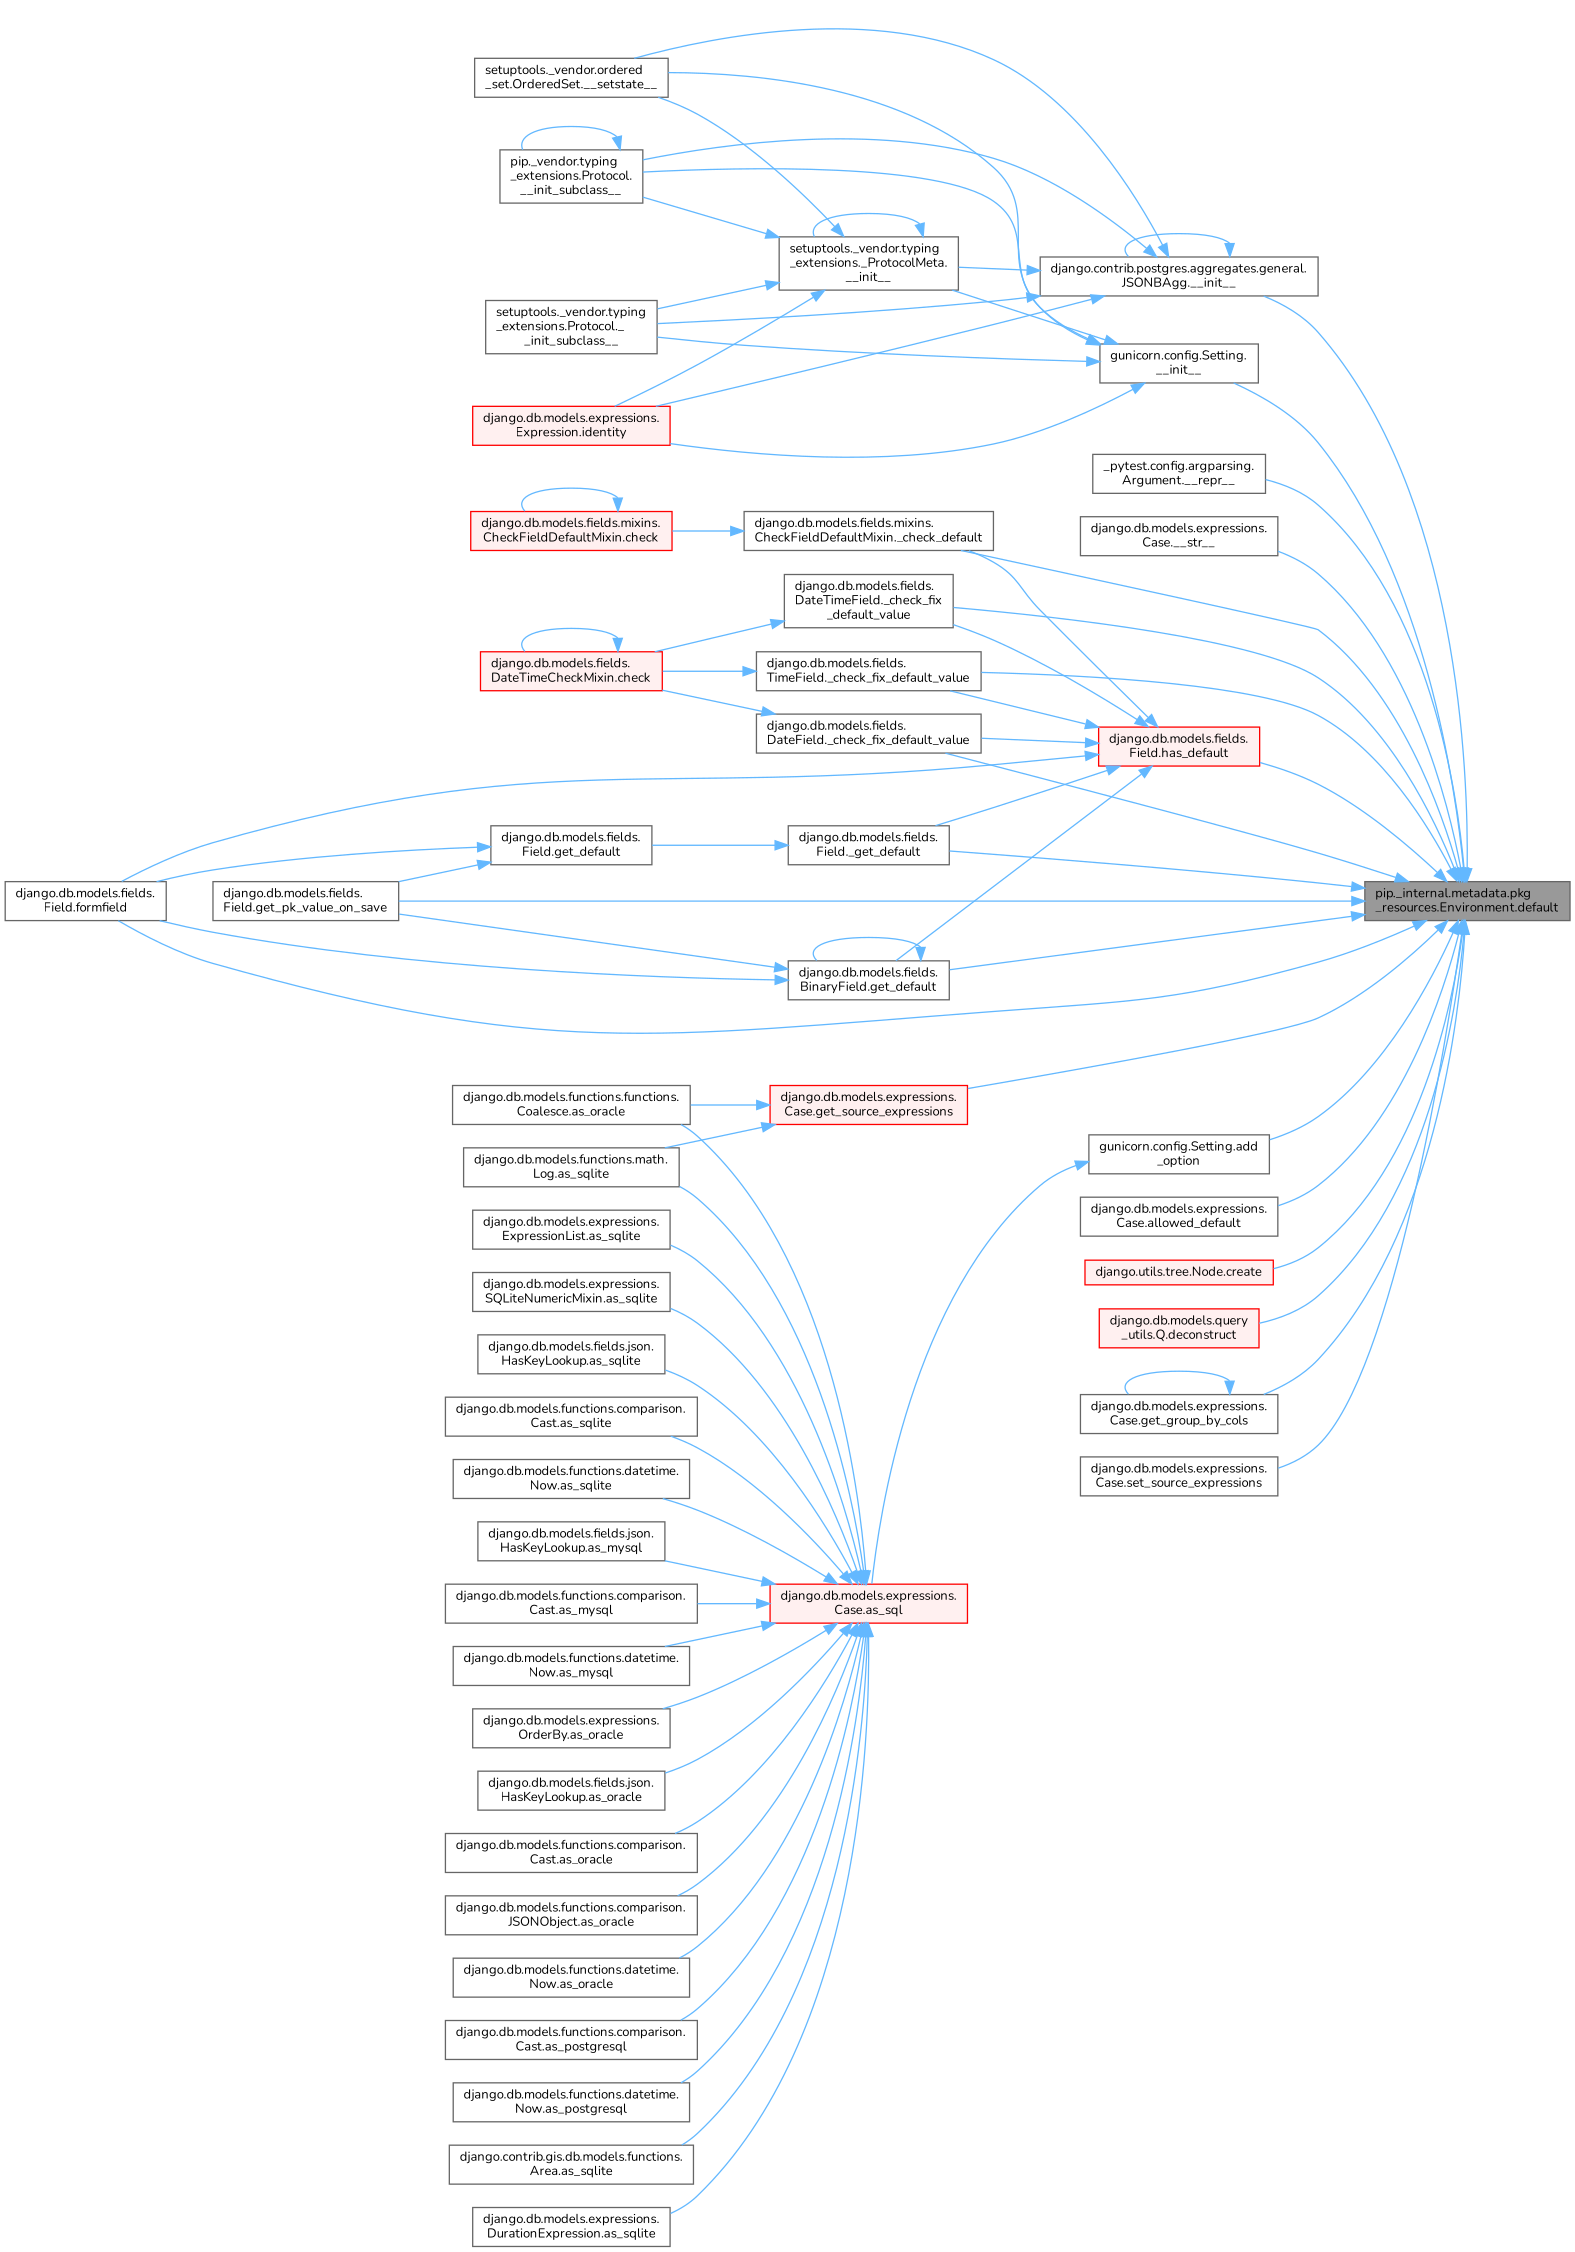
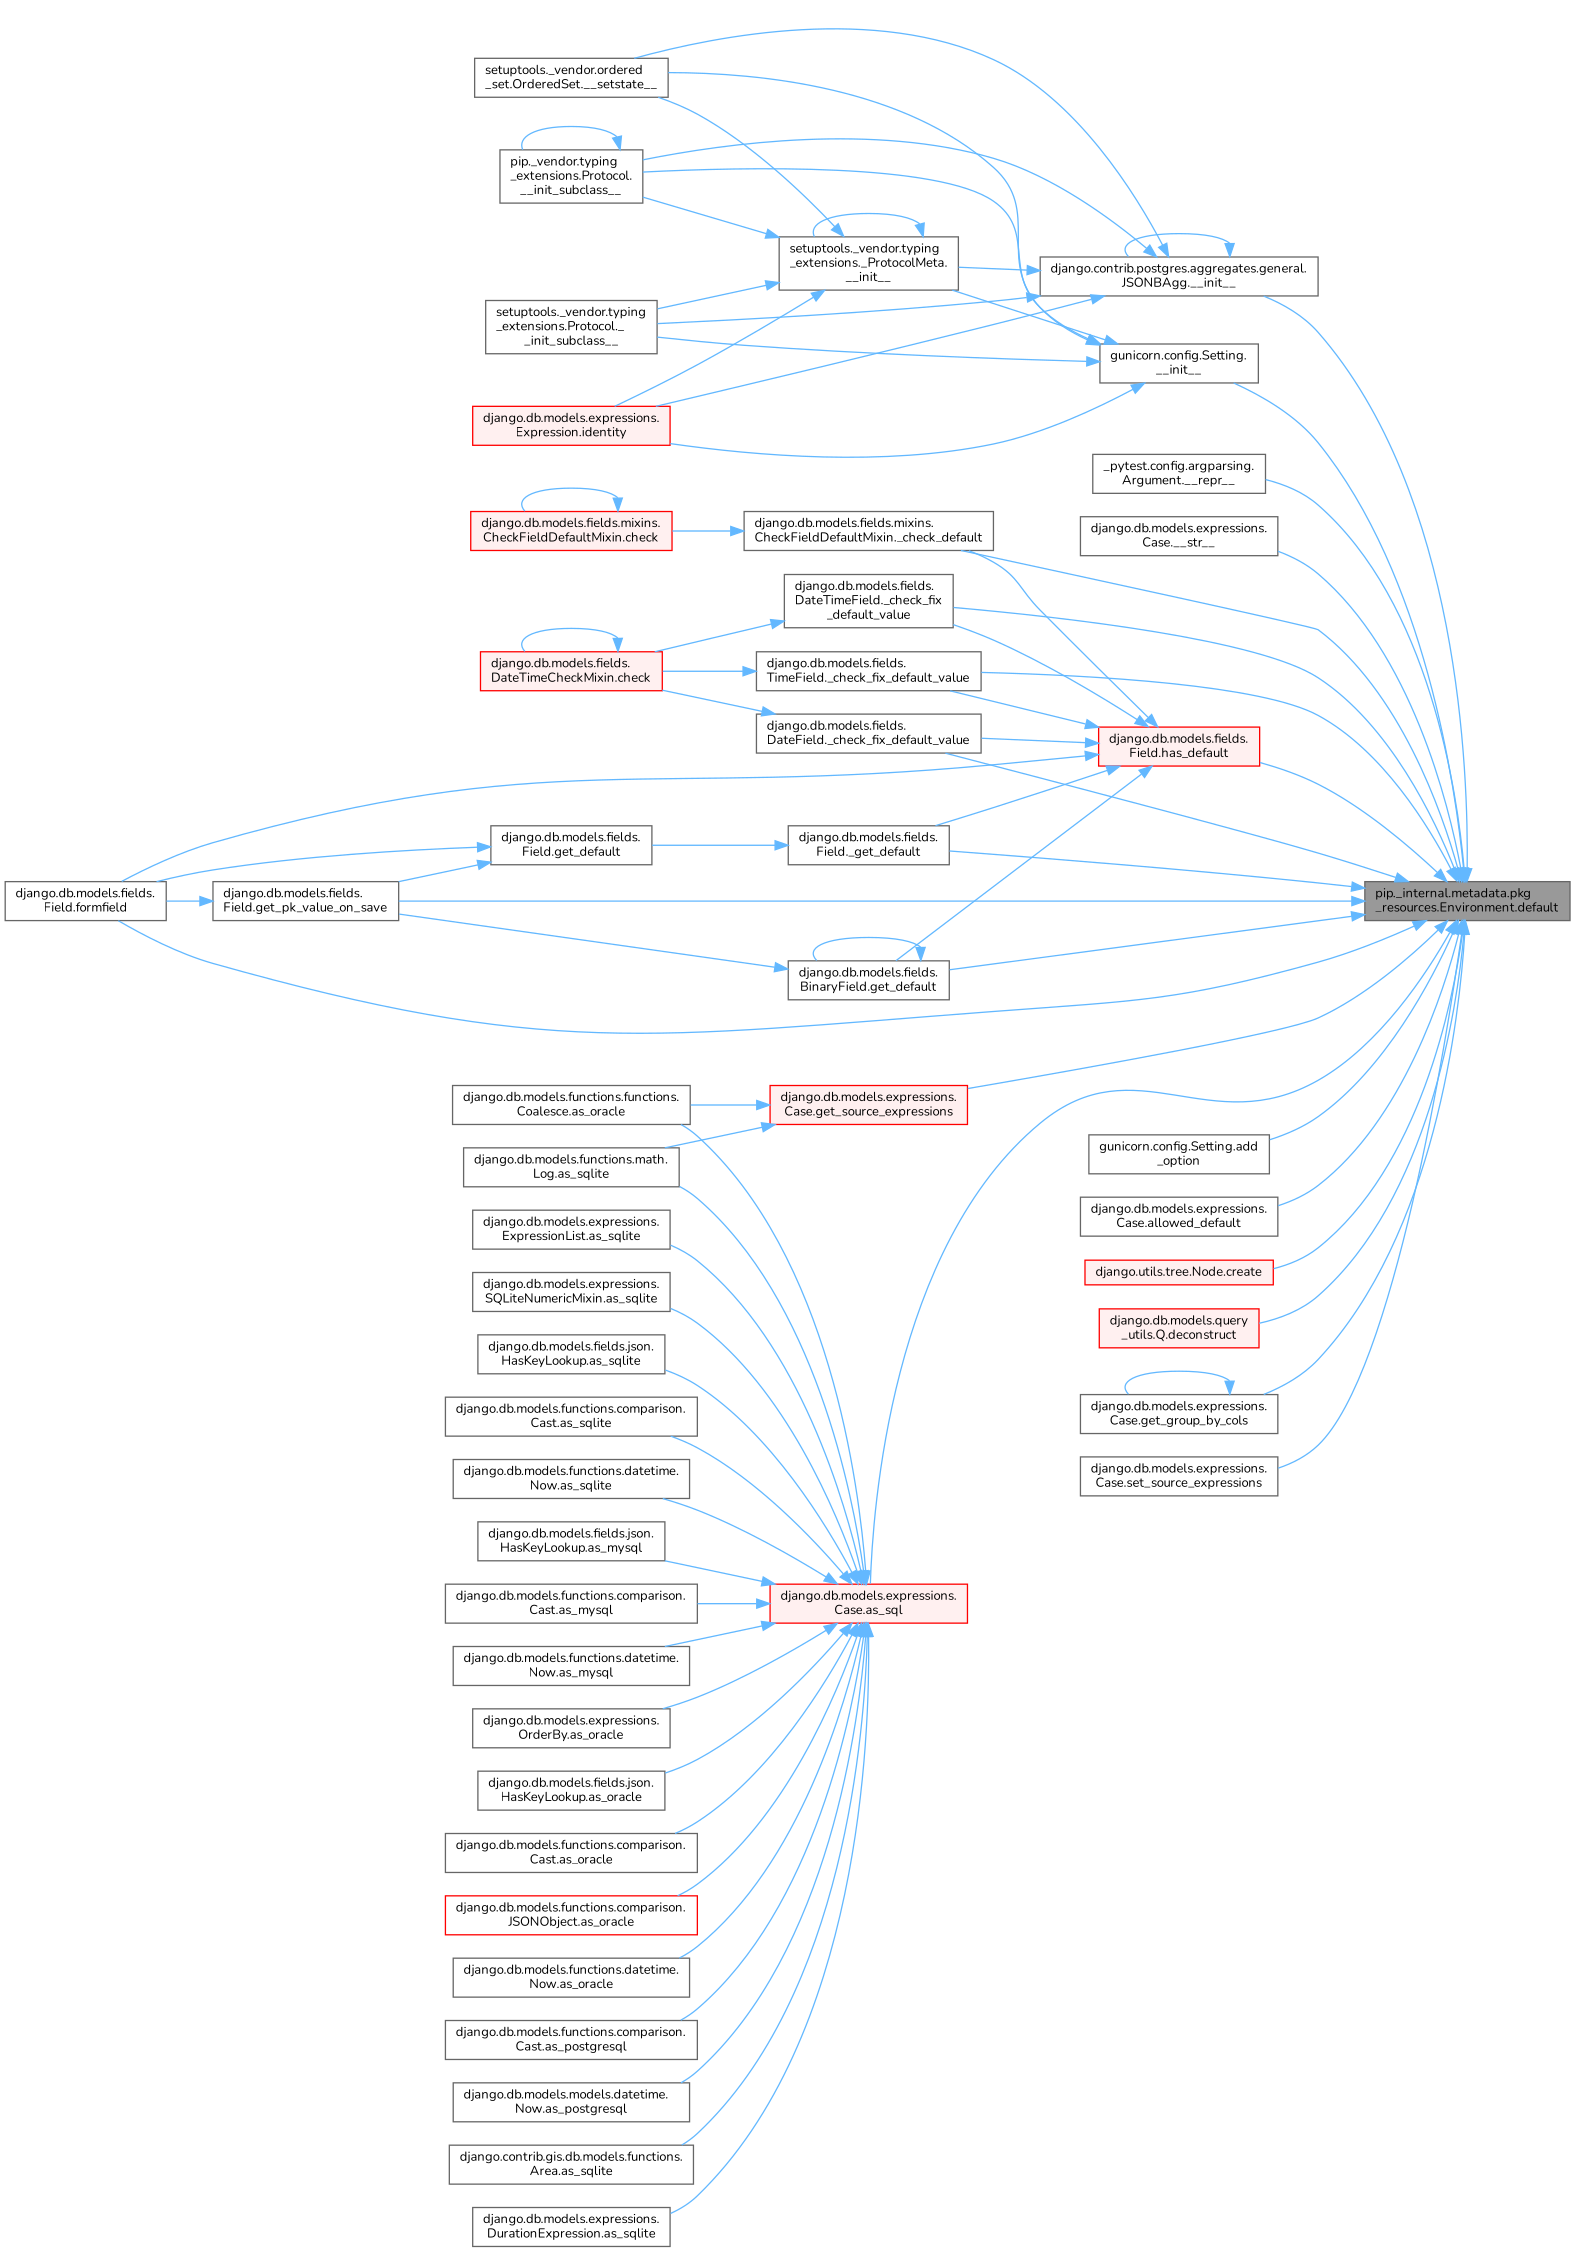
(466, 965) -> (183, 901)
(929, 1350) -> (1035, 1128)
(571, 1915) -> (571, 1915)
(571, 2102) -> (571, 2102)
